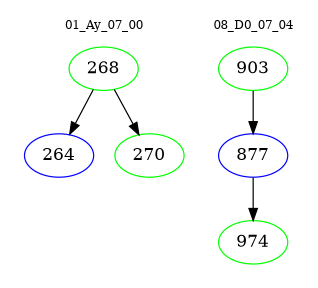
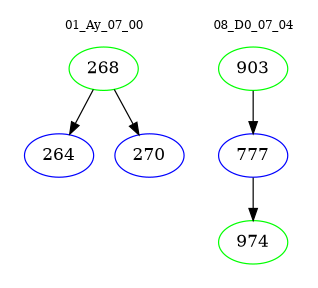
(149, 156) -> (149, 156)
(253, 156) -> (253, 156)
